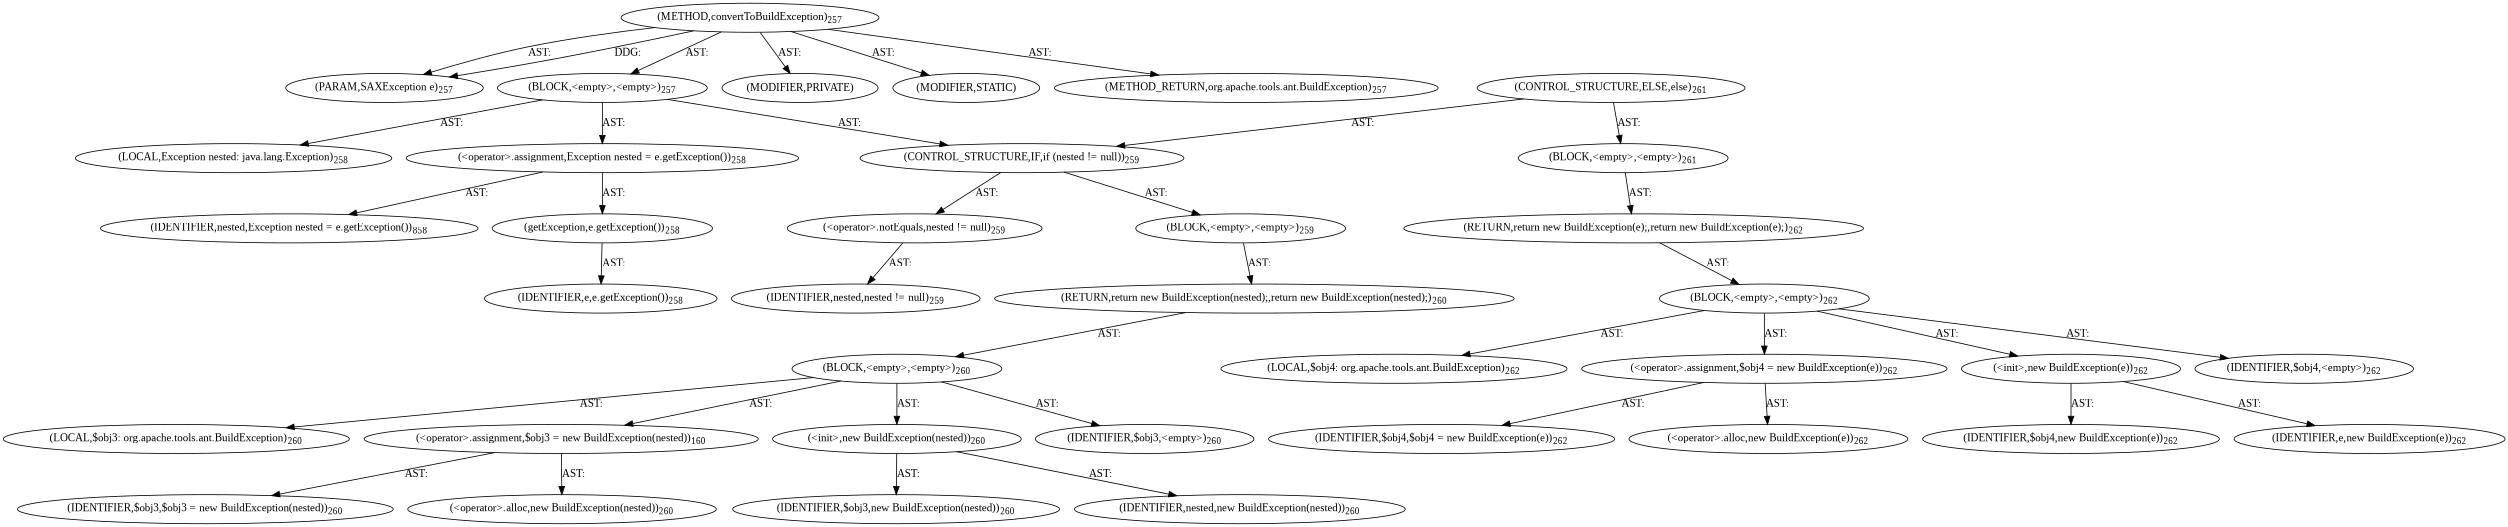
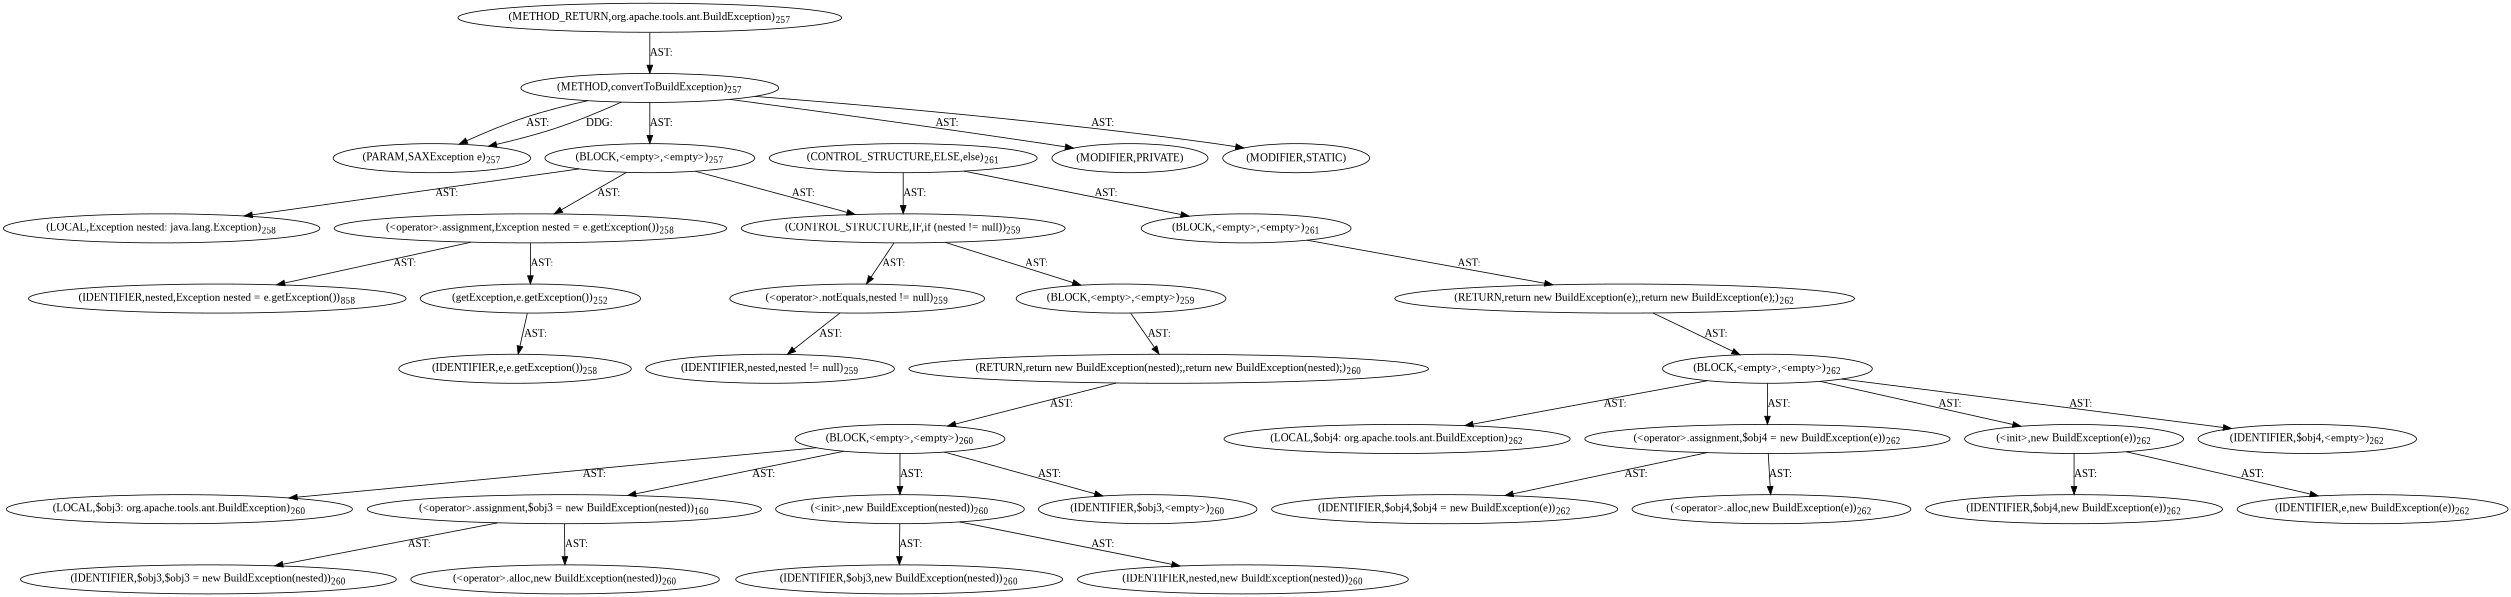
(989, 52) -> (650, 49)
(673, 227) -> (601, 297)
